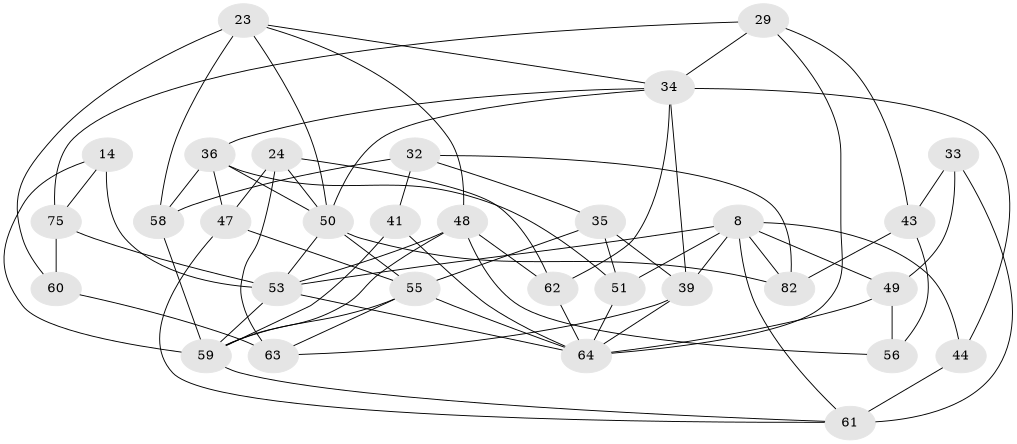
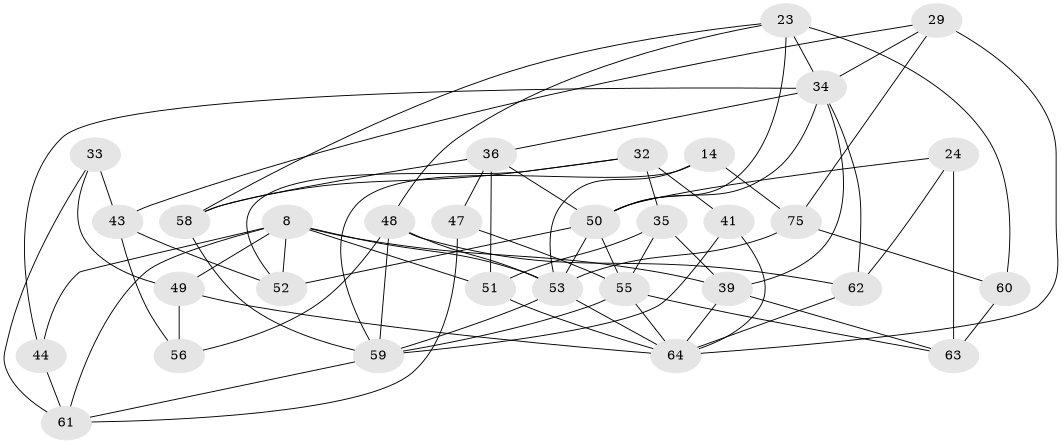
(246, 195) -> none
(790, 289) -> (282, 289)
